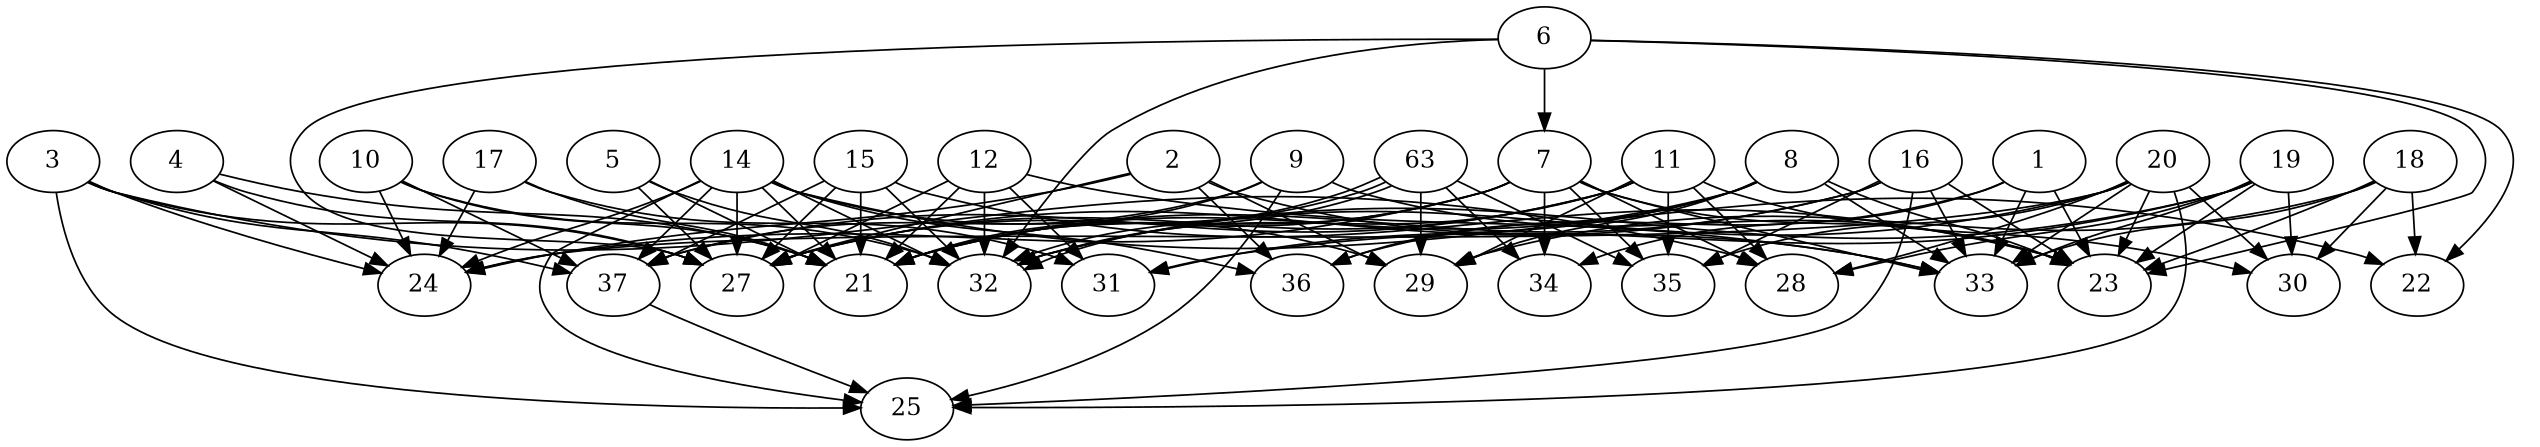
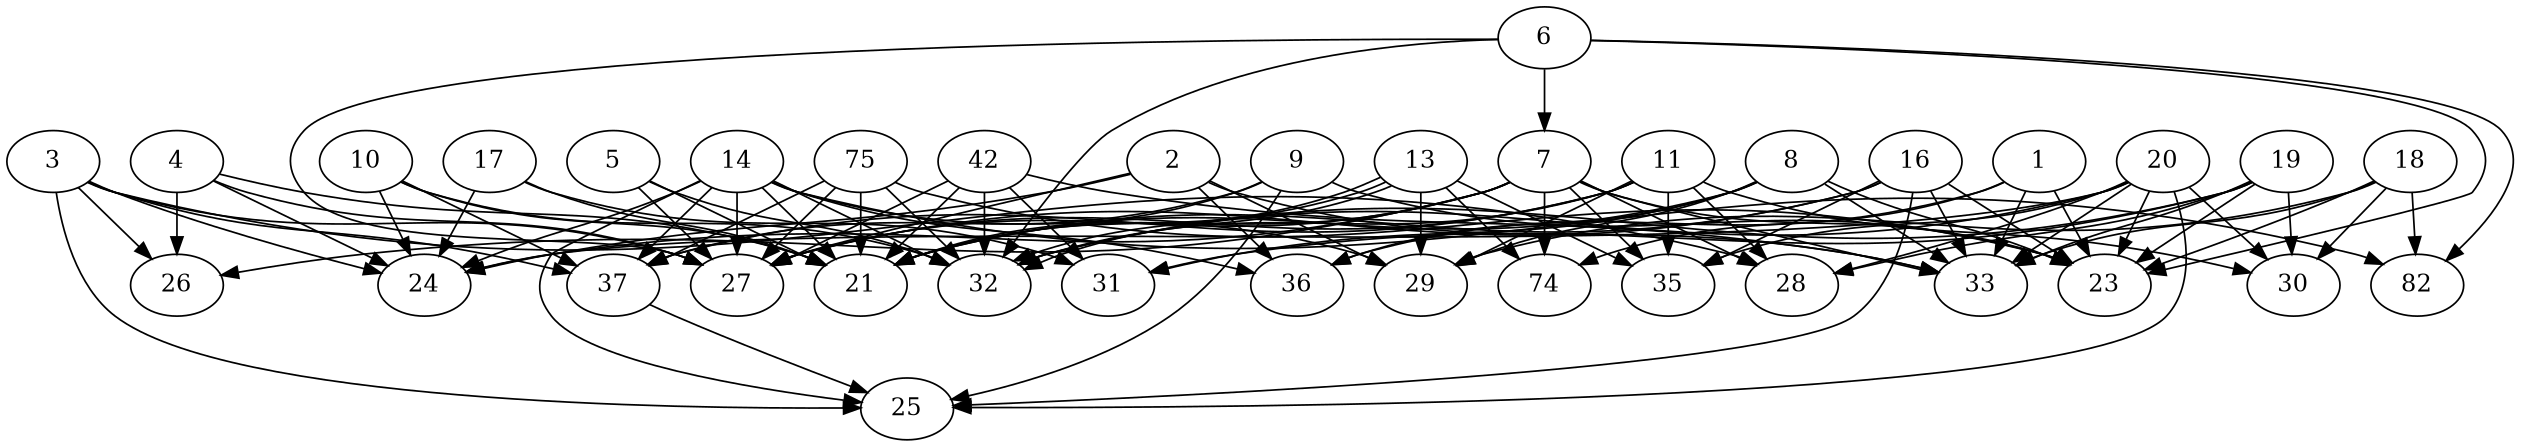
(861, 161) -> (861, 161)
(984, 161) -> (984, 161)
(1421, 161) -> (1421, 161)
none -> (177, 285)
(1545, 285) -> (1545, 285)
(2417, 285) -> (2417, 285)
